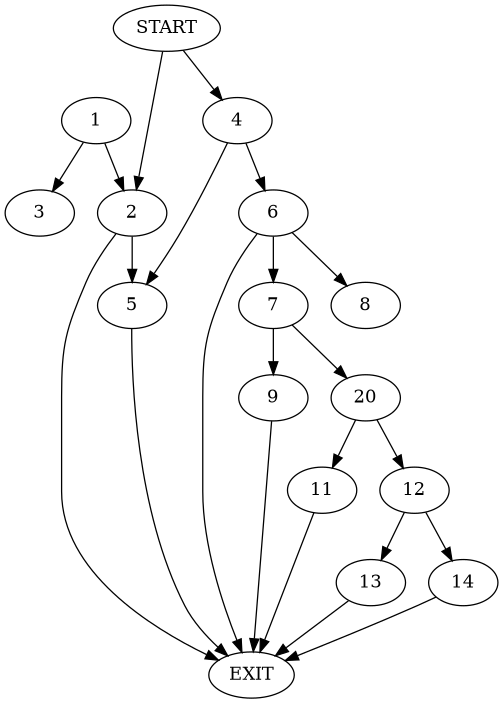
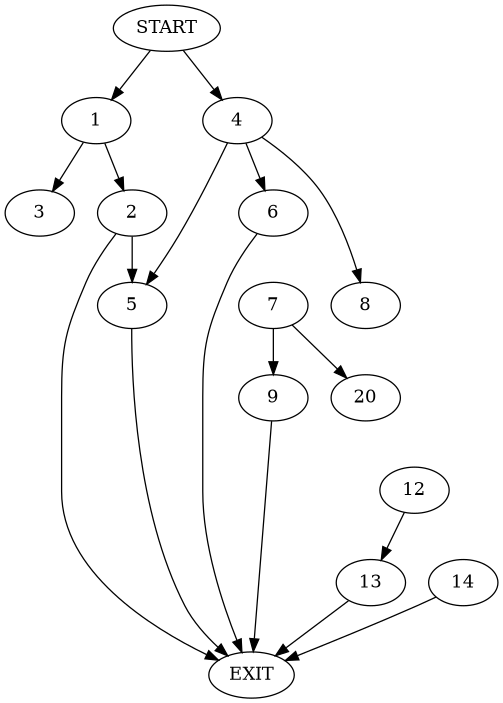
(151, 114) -> (135, 70)
(273, 253) -> none
(315, 255) -> (322, 194)
(387, 438) -> none
(322, 490) -> none
(436, 531) -> none
